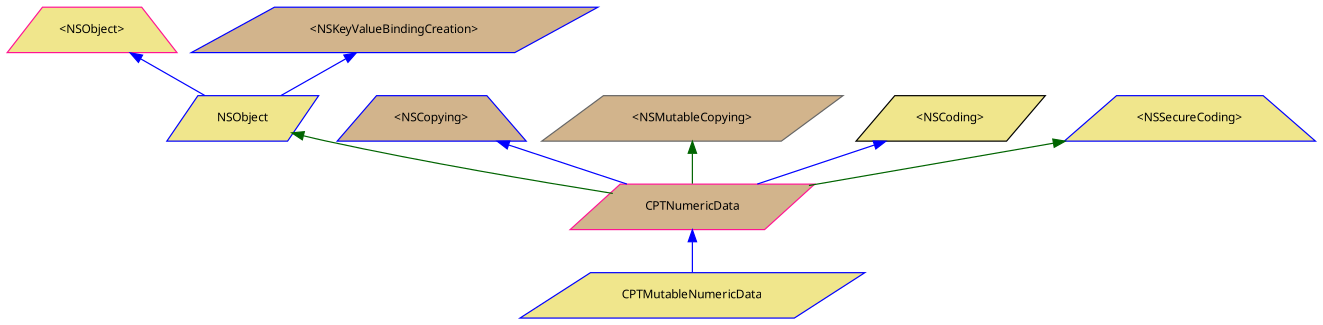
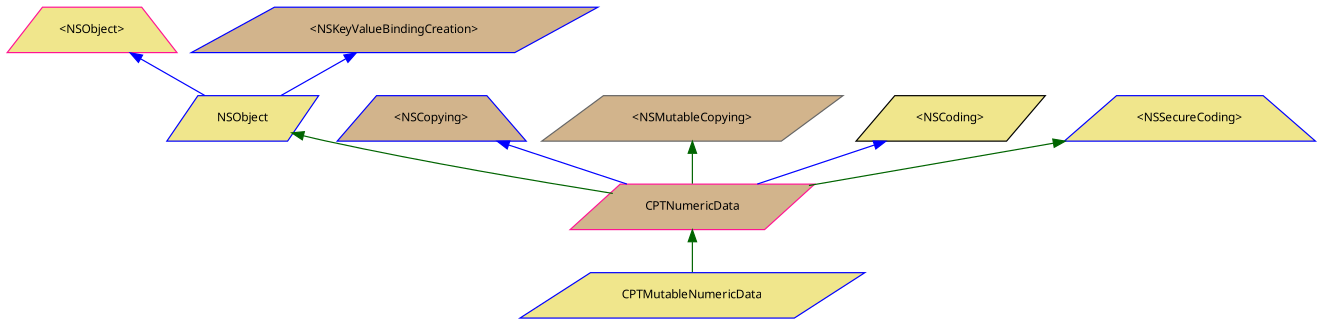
(692, 257) -> (692, 257)
